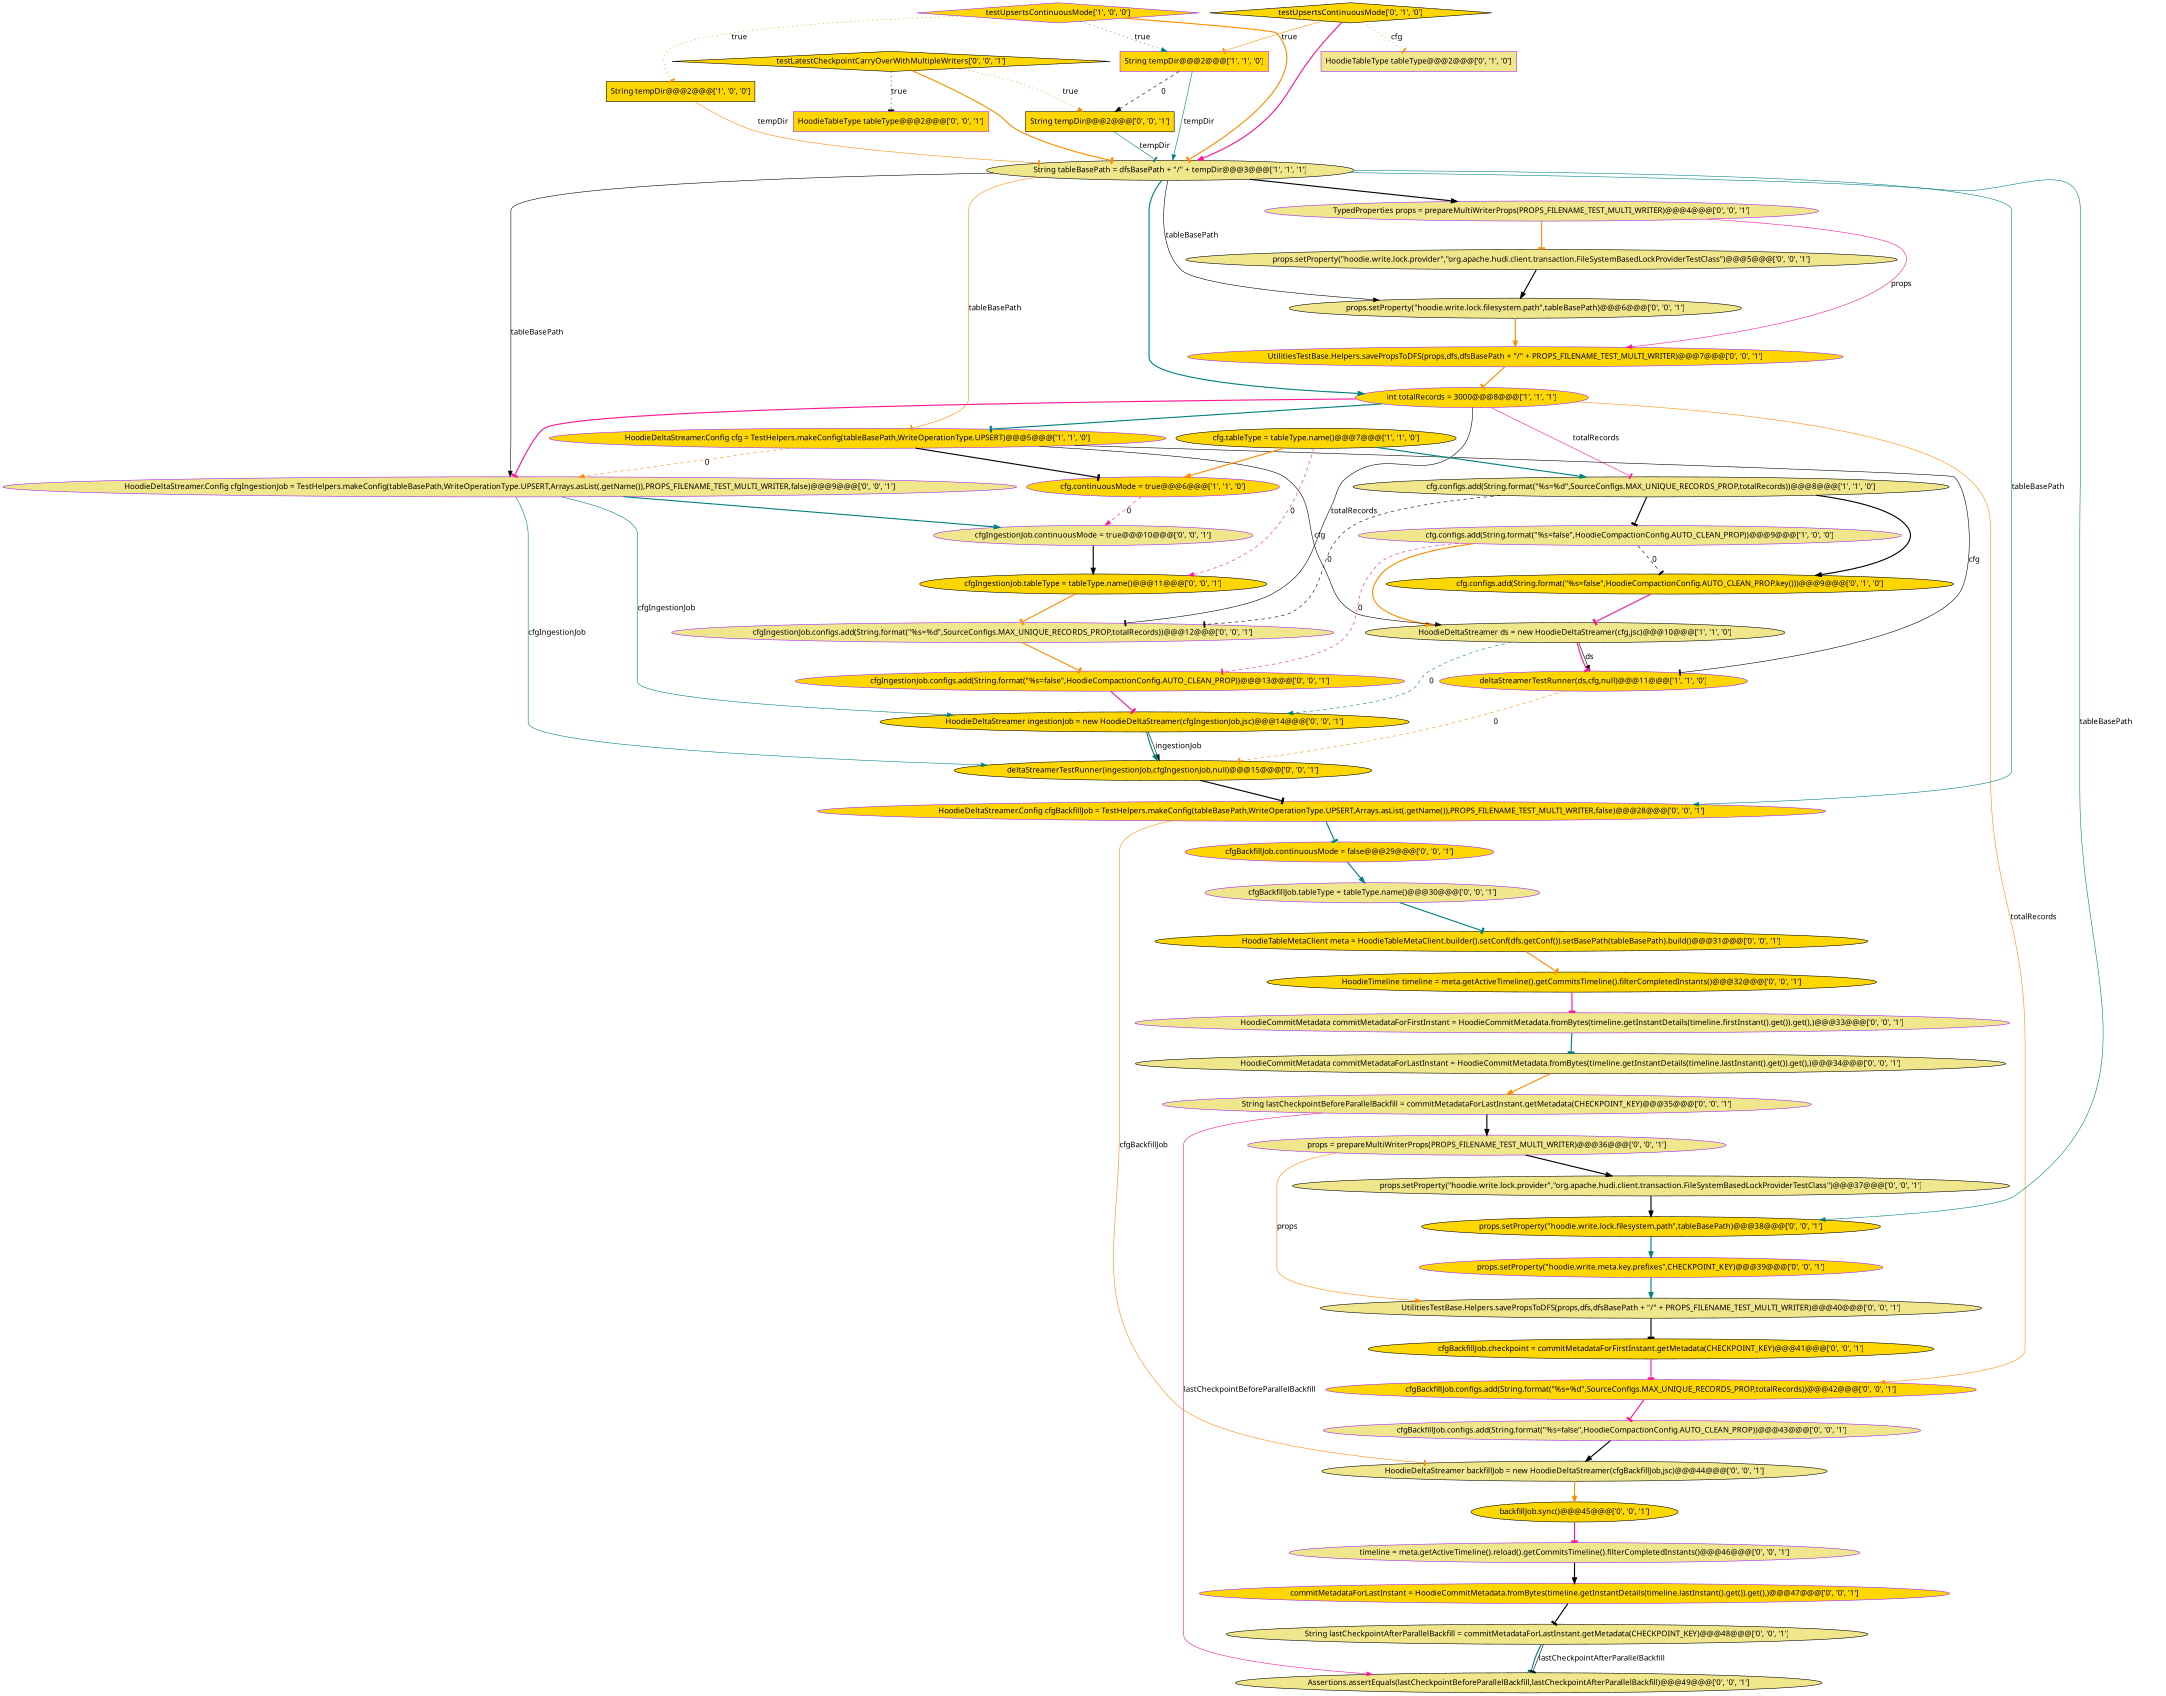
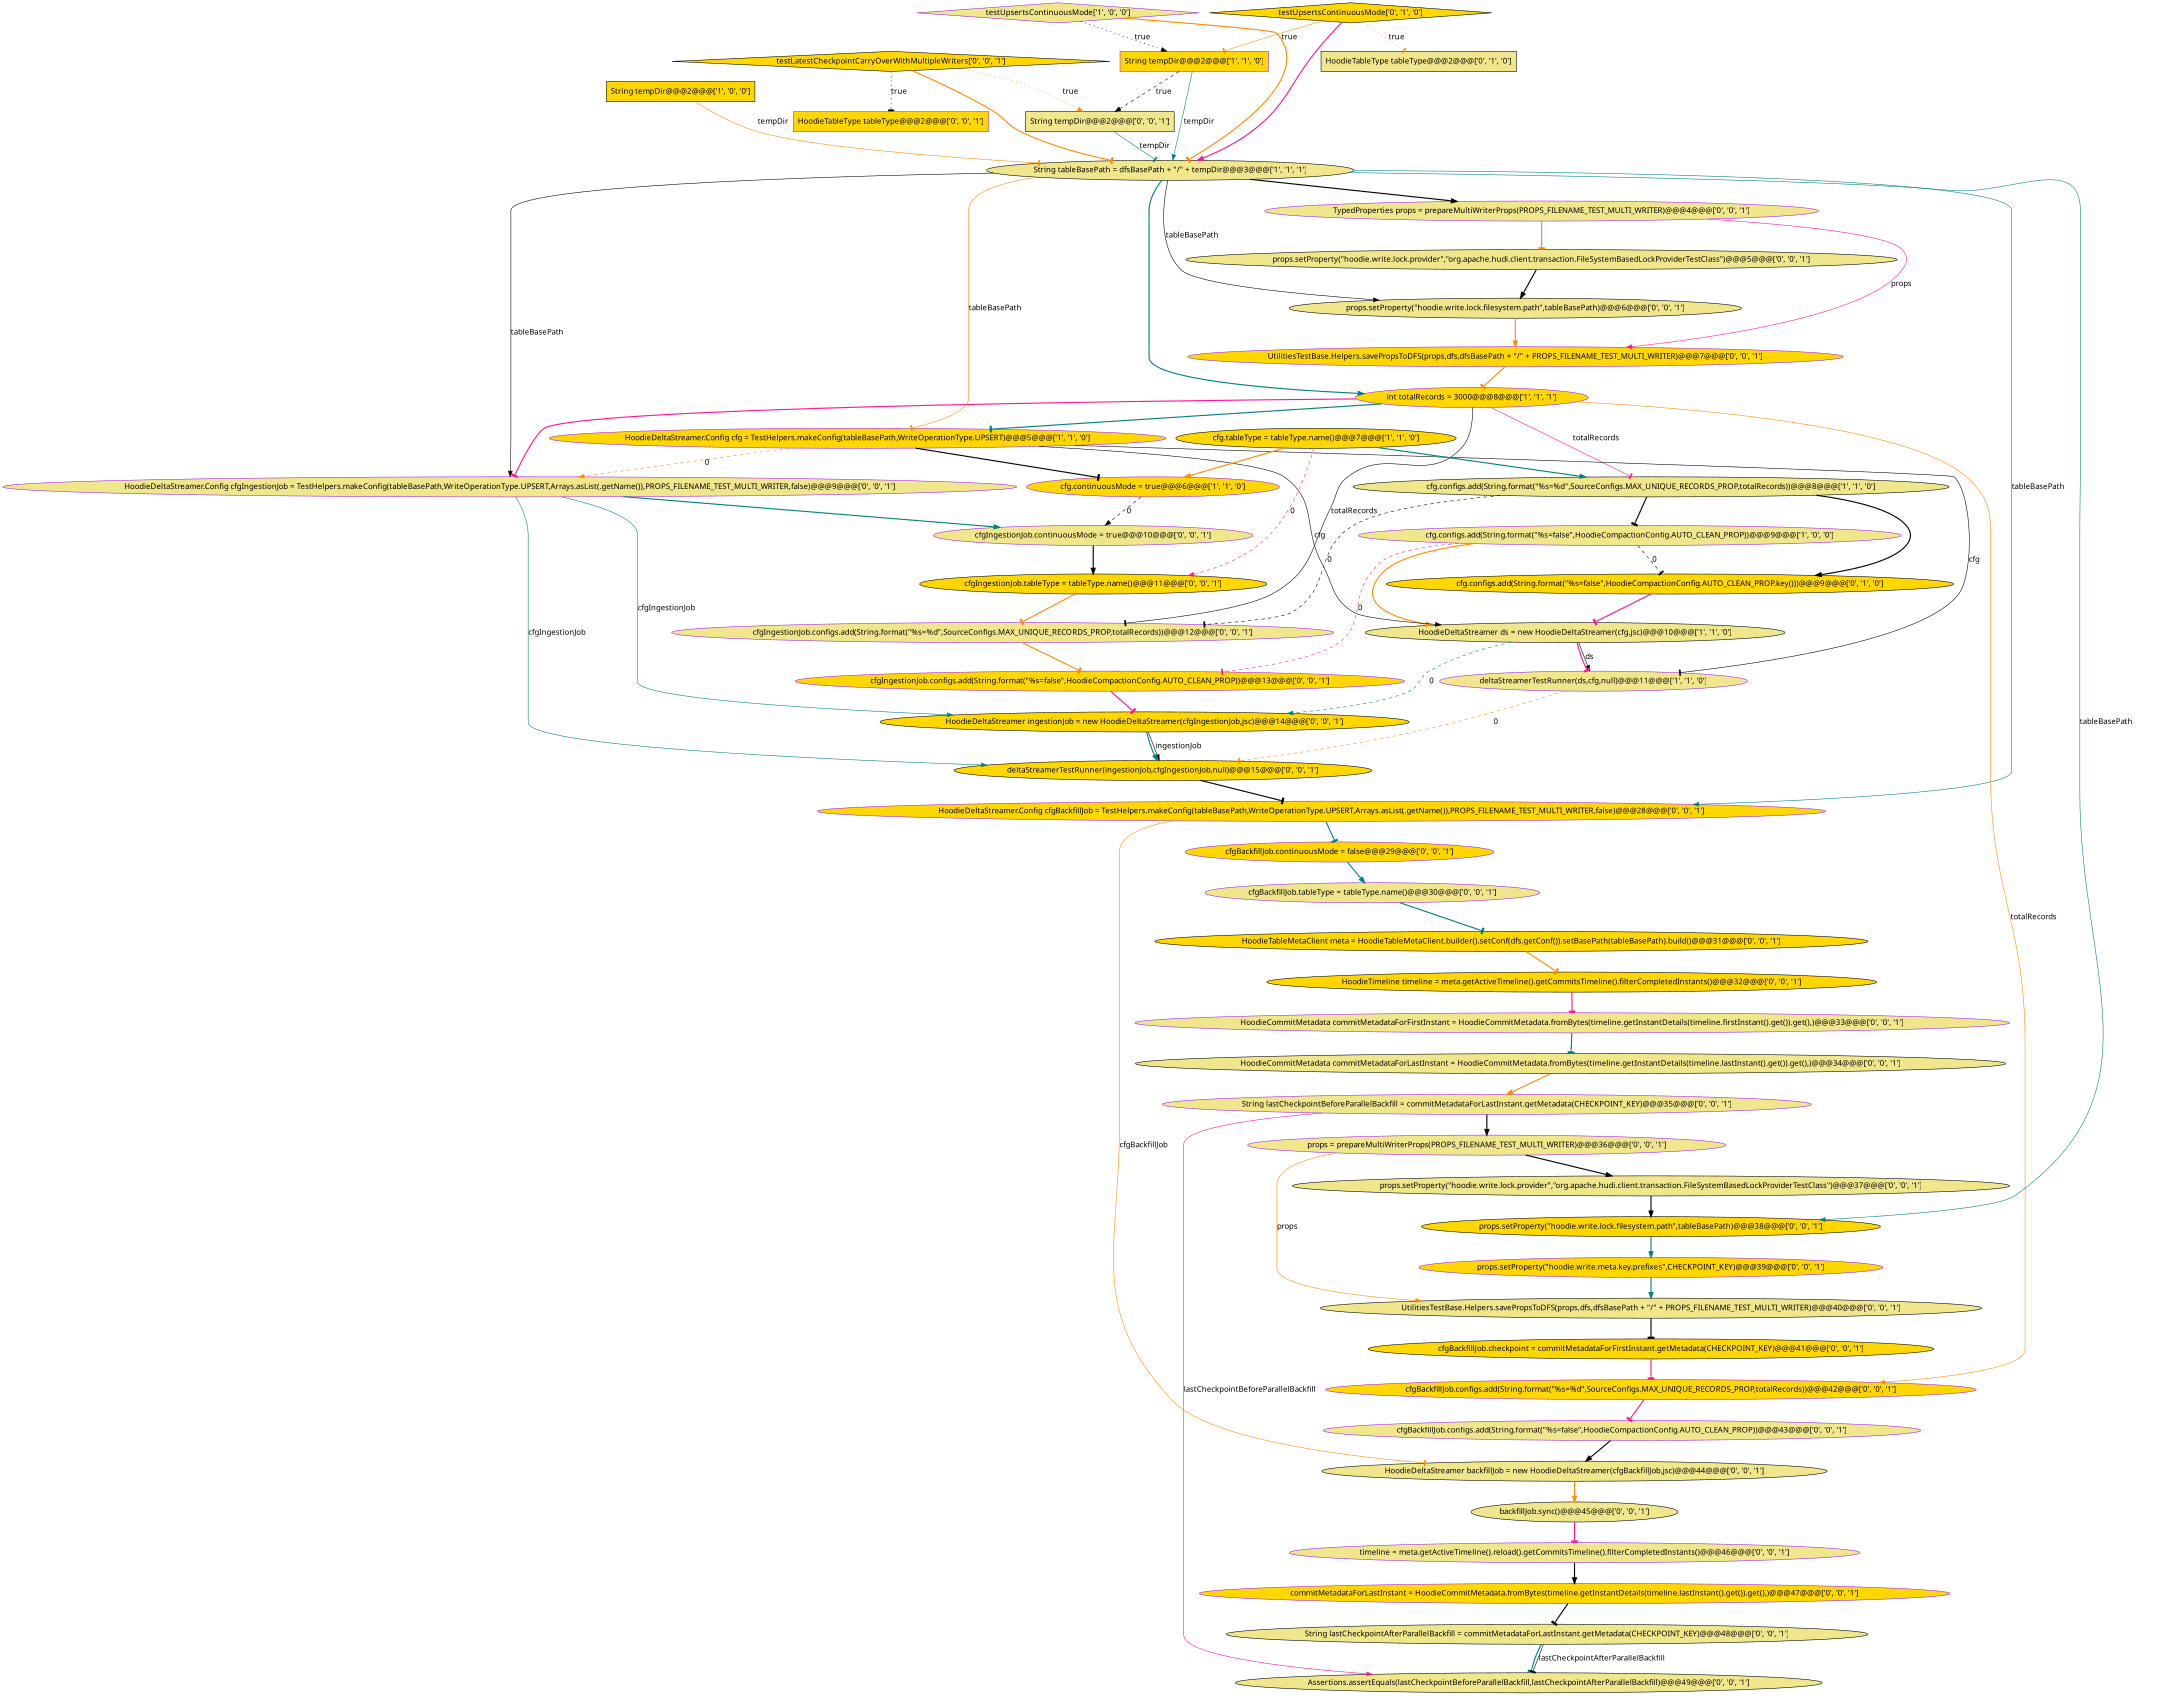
(1058, 13) -> (1058, 13)
(798, 26) -> none
(1121, 35) -> (1121, 35)
(1397, 37) -> (1397, 37)
(1419, 61) -> (1419, 61)
(1164, 92) -> (1164, 92)
(1100, 122) -> (1100, 122)
(1125, 509) -> (1125, 509)
(1593, 681) -> (1593, 681)
(1574, 1512) -> (1574, 1512)
